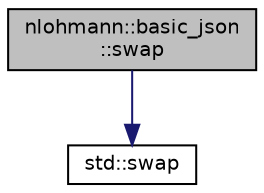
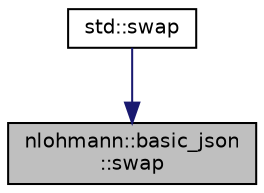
(132, 97) -> (132, 75)
